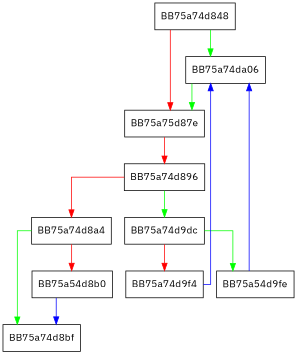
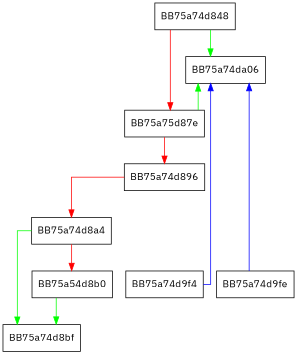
(192, 93) -> (198, 101)
(165, 231) -> none
(255, 284) -> (255, 284)
(56, 307) -> (56, 307)
